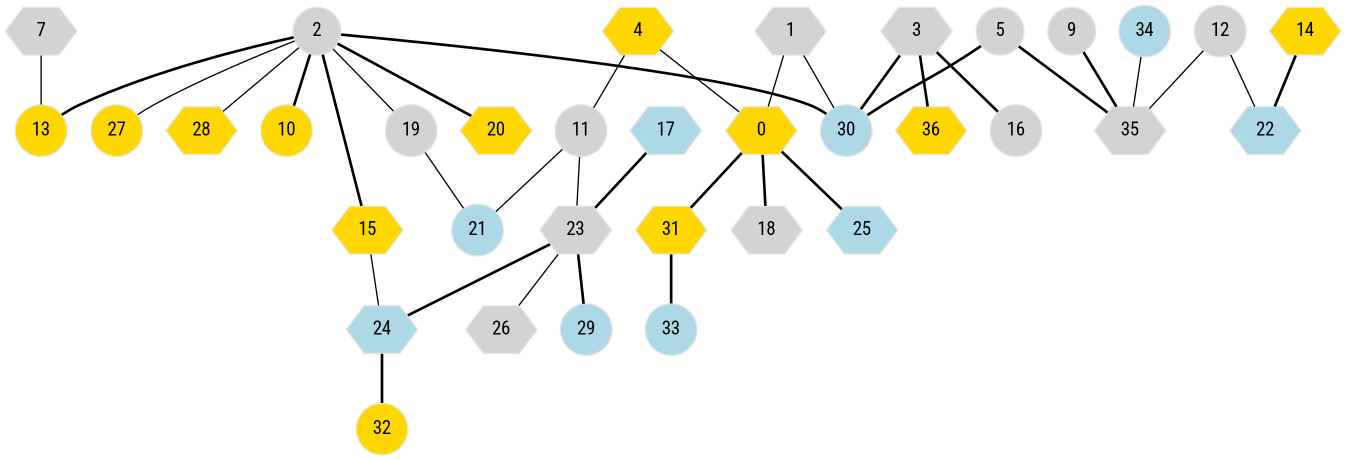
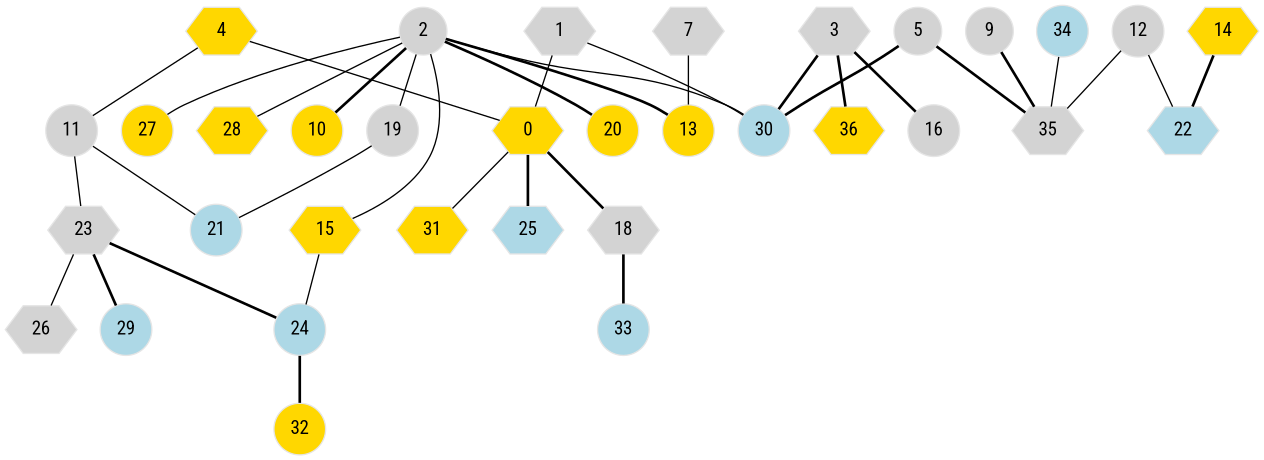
(586, 62) -> (596, 72)
(342, 130) -> (431, 155)
(496, 131) -> (613, 131)
(666, 131) -> none
(716, 180) -> (480, 180)
(671, 279) -> (623, 279)
(382, 330) -> (300, 330)
